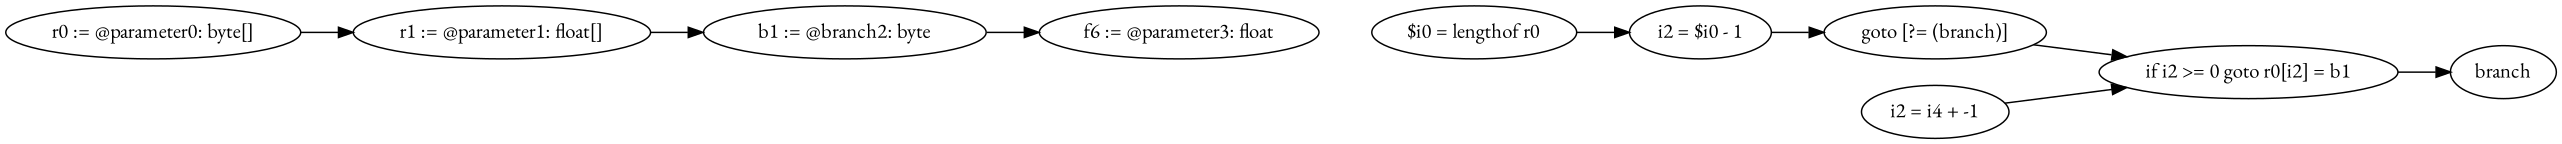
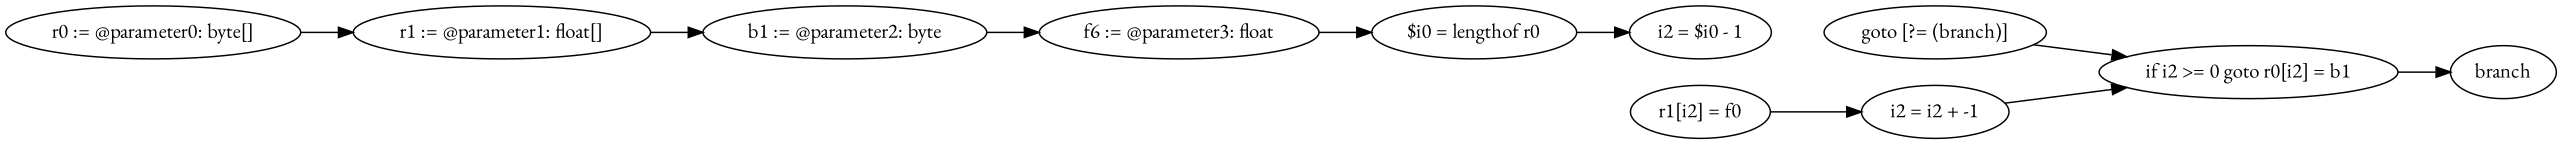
(845, 32) -> (845, 32)
none -> (1338, 32)
(1790, 32) -> none
none -> (1700, 112)
(1935, 112) -> (1935, 112)
